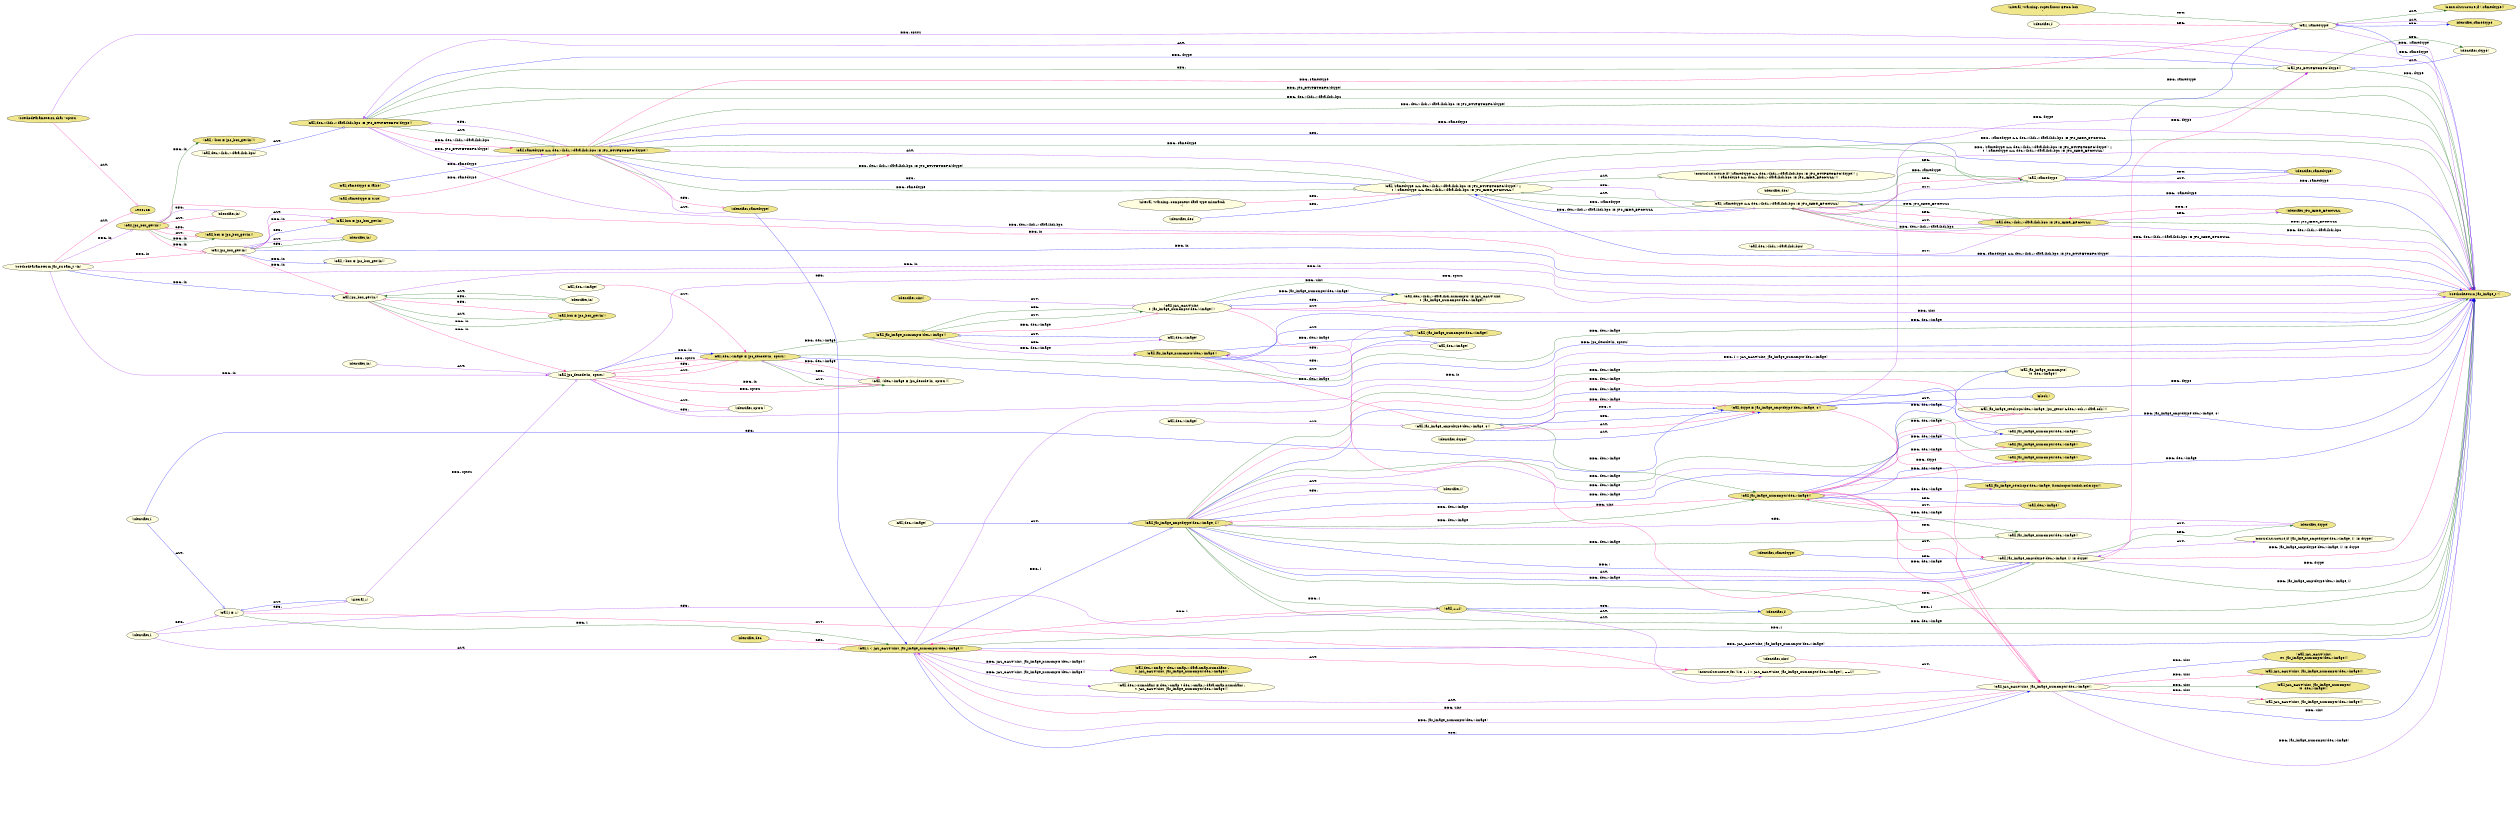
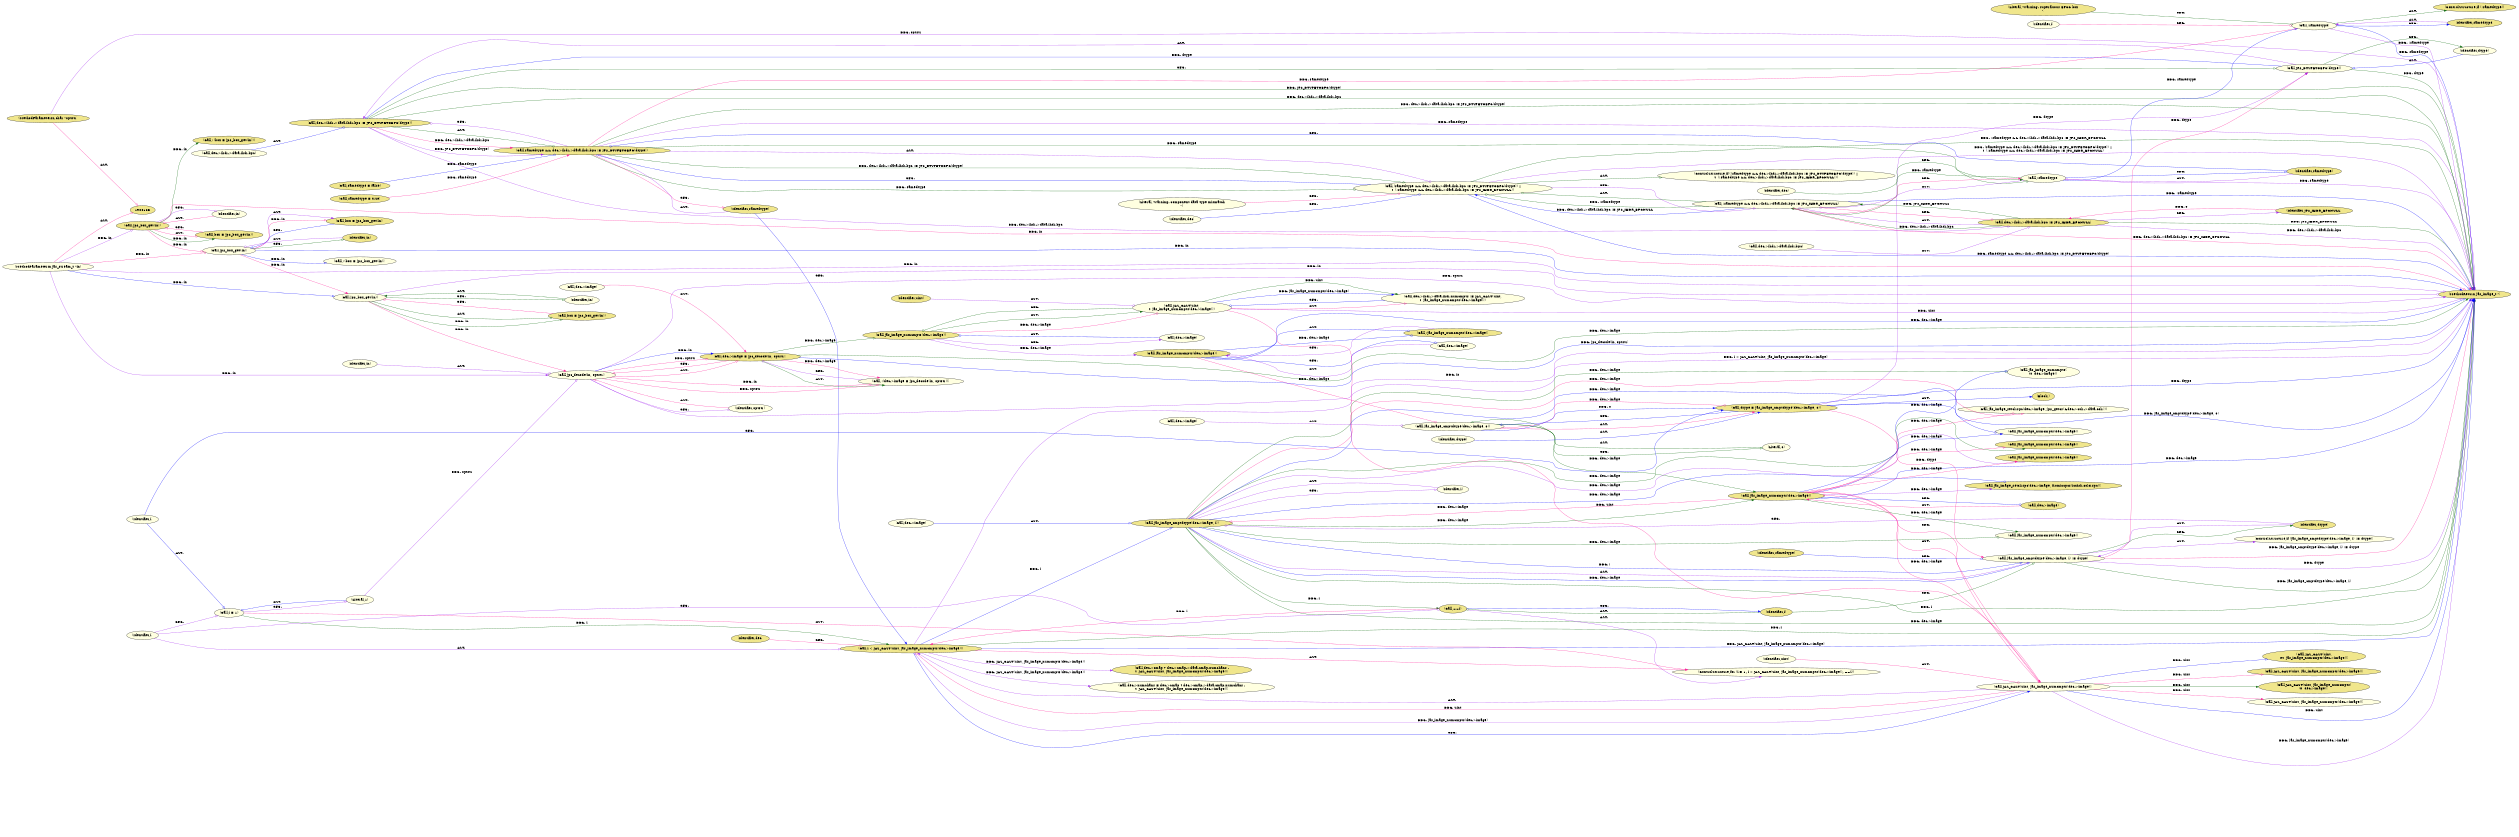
(1928, 401) -> (1928, 401)
none -> (1776, 447)
